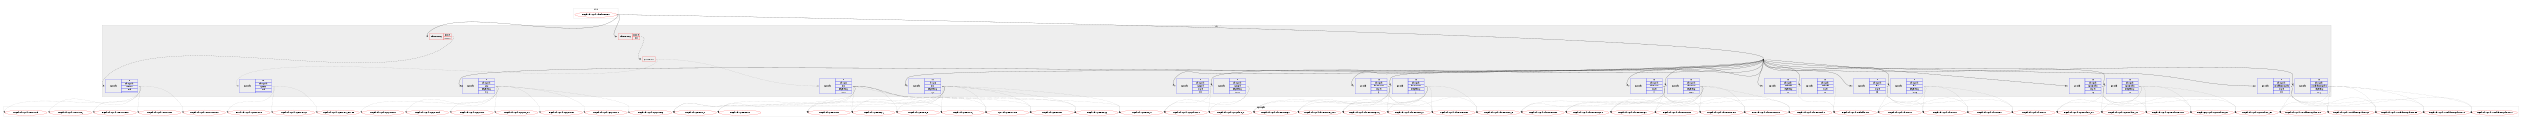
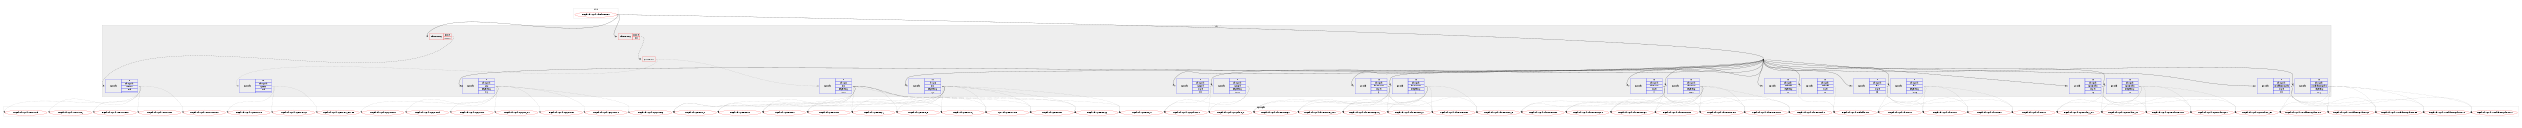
(249, 113) -> (249, 113)
none -> (785, 113)
(1766, 113) -> (1766, 113)
(2079, 113) -> (2079, 113)
(2213, 113) -> (2213, 113)
